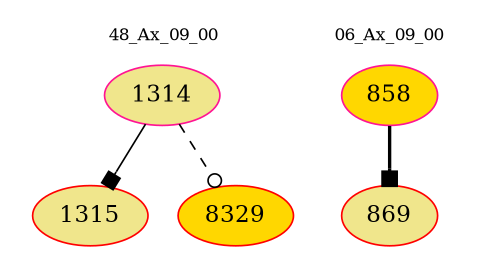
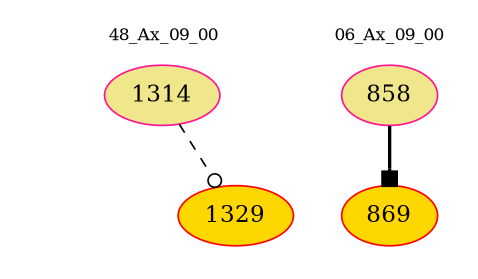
(390, 95) -> (390, 95)
(90, 216) -> none
(236, 216) -> (236, 216)
(390, 216) -> (390, 216)
